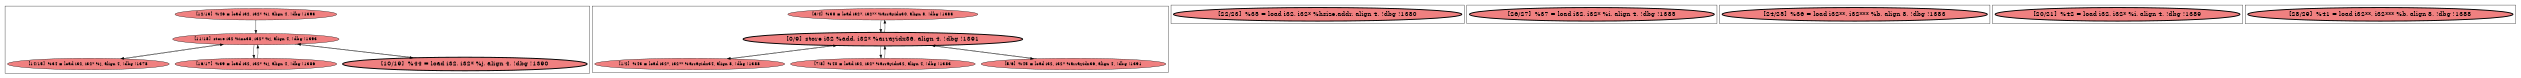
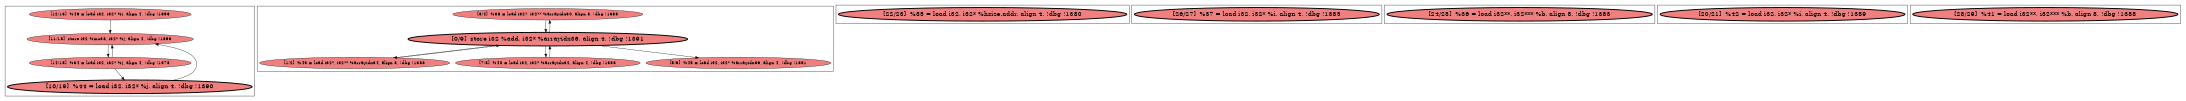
(352, 51) -> (119, 73)
(986, 52) -> none
(256, 64) -> none
